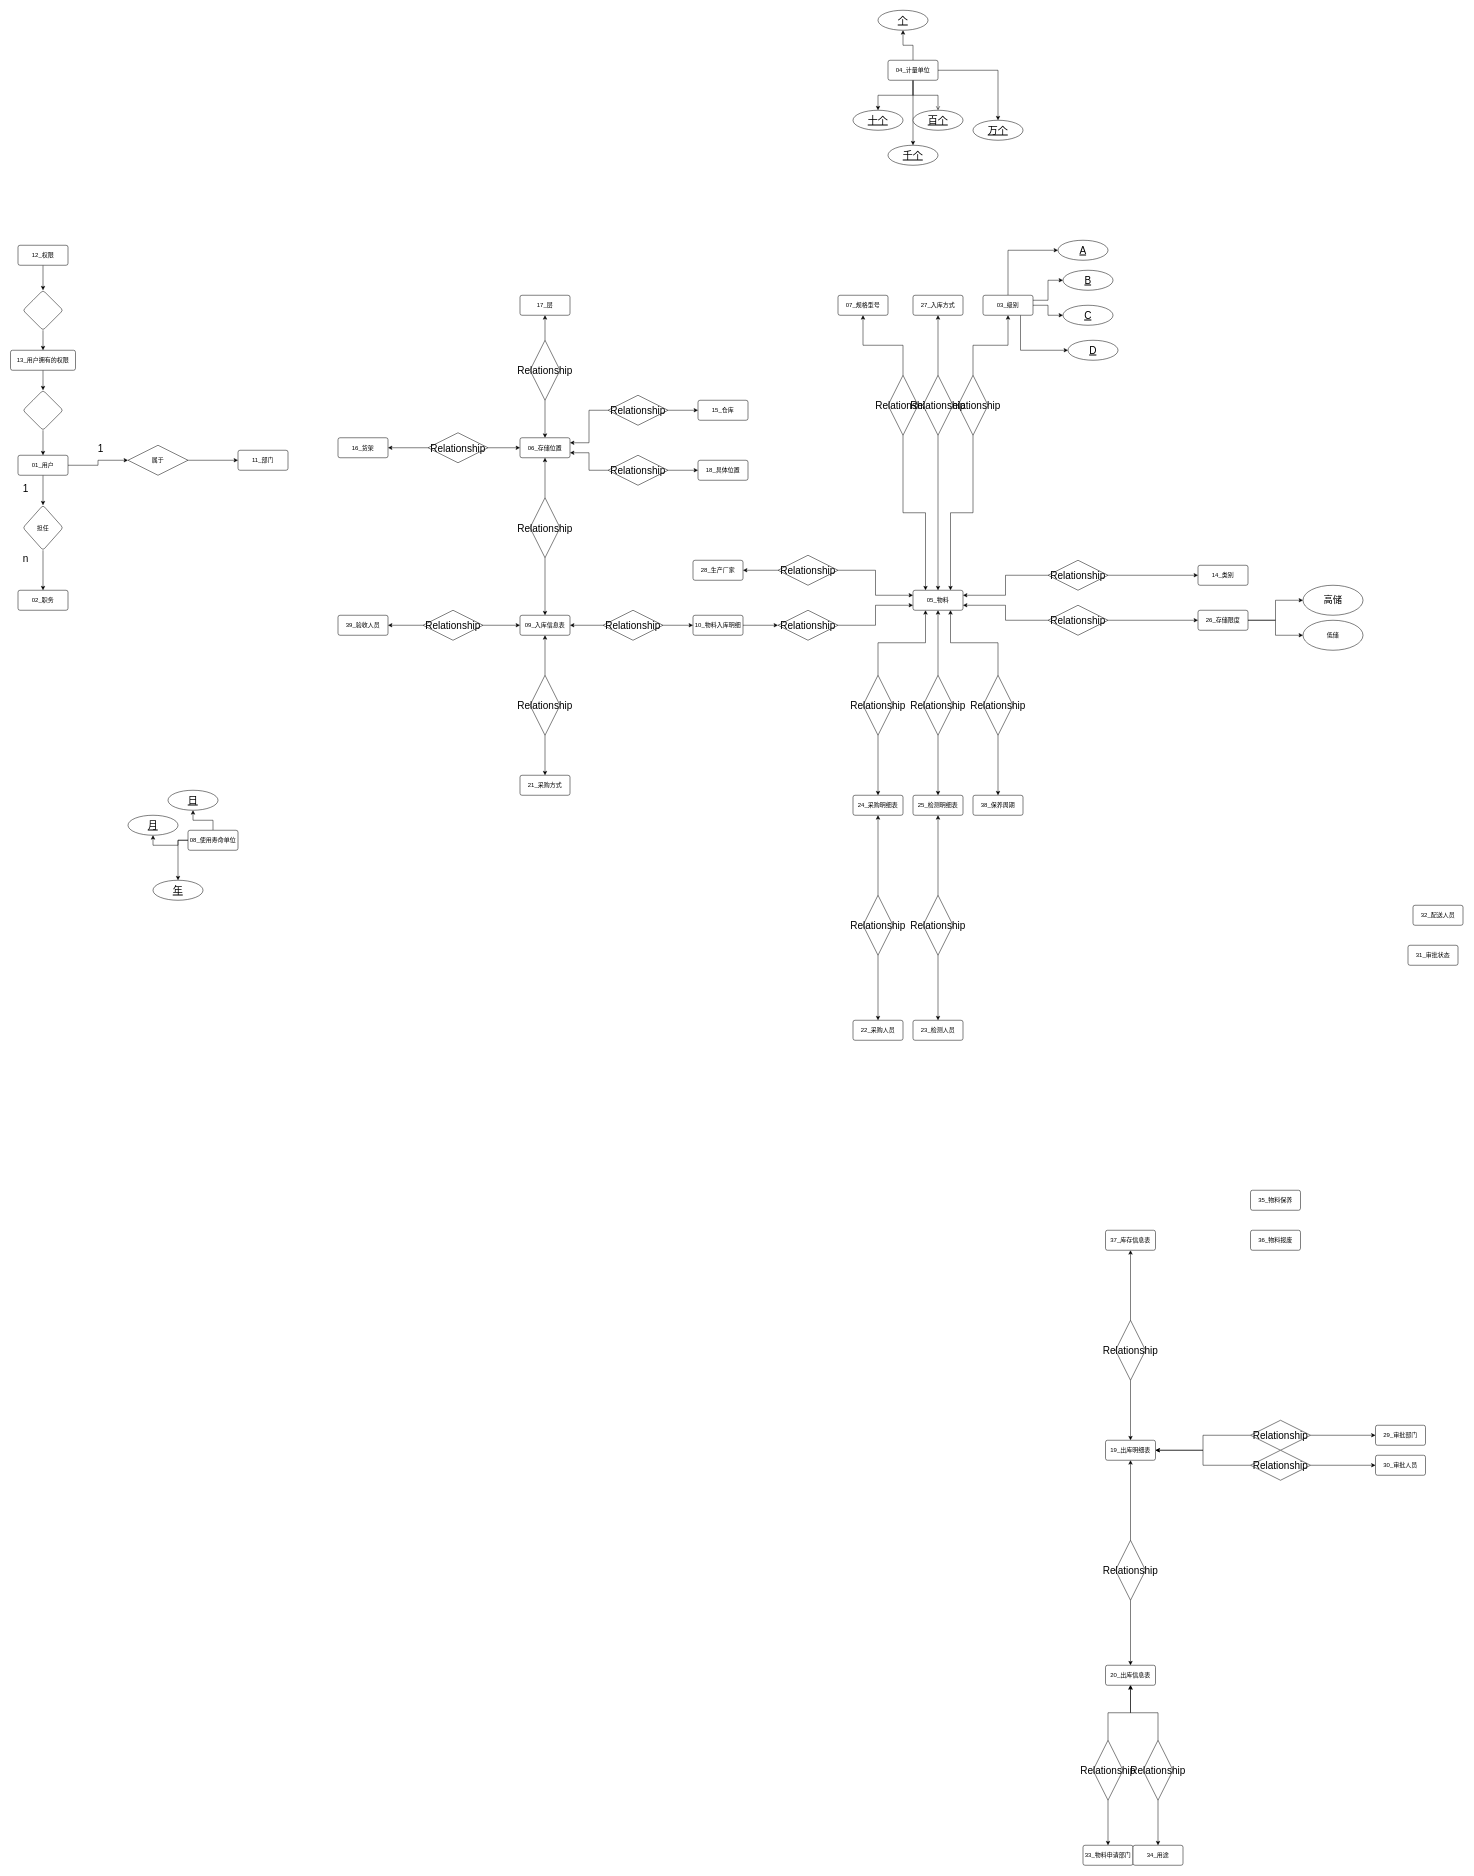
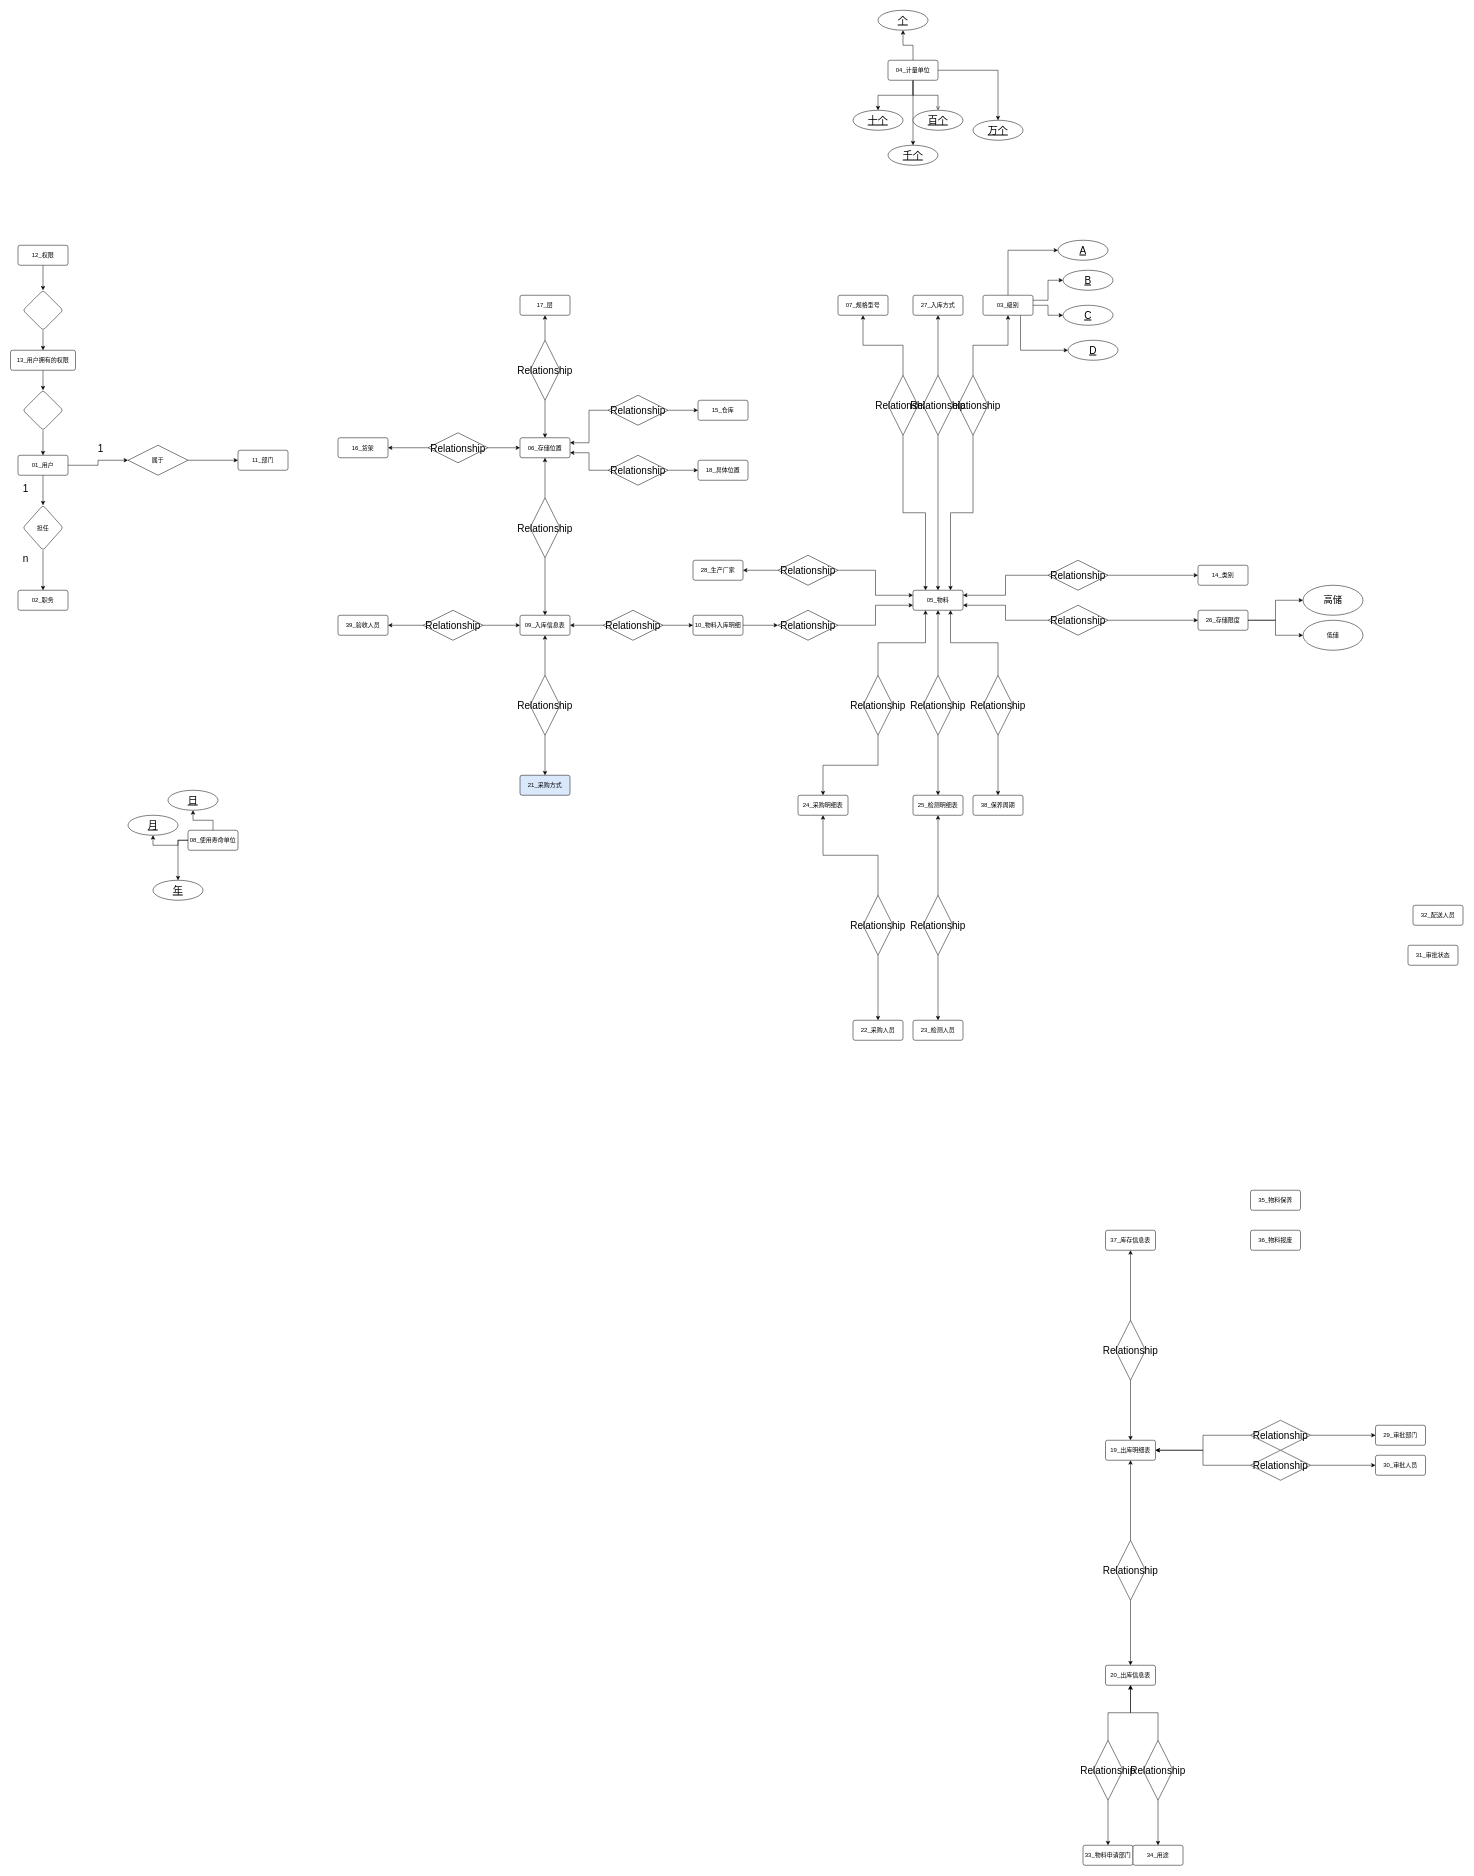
(545, 785) -> (545, 785)
(878, 805) -> (823, 805)
